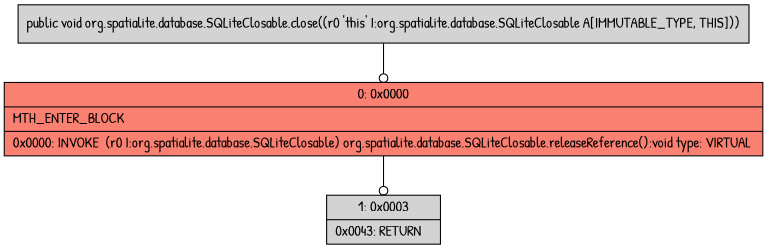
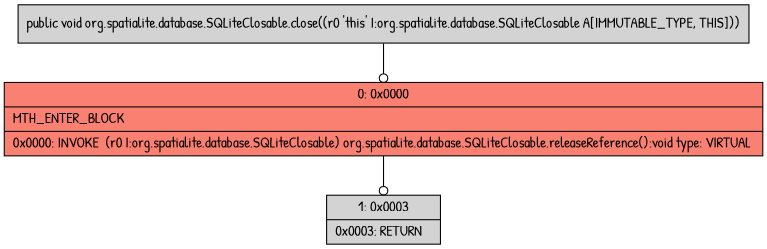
(384, 231) -> (384, 231)
